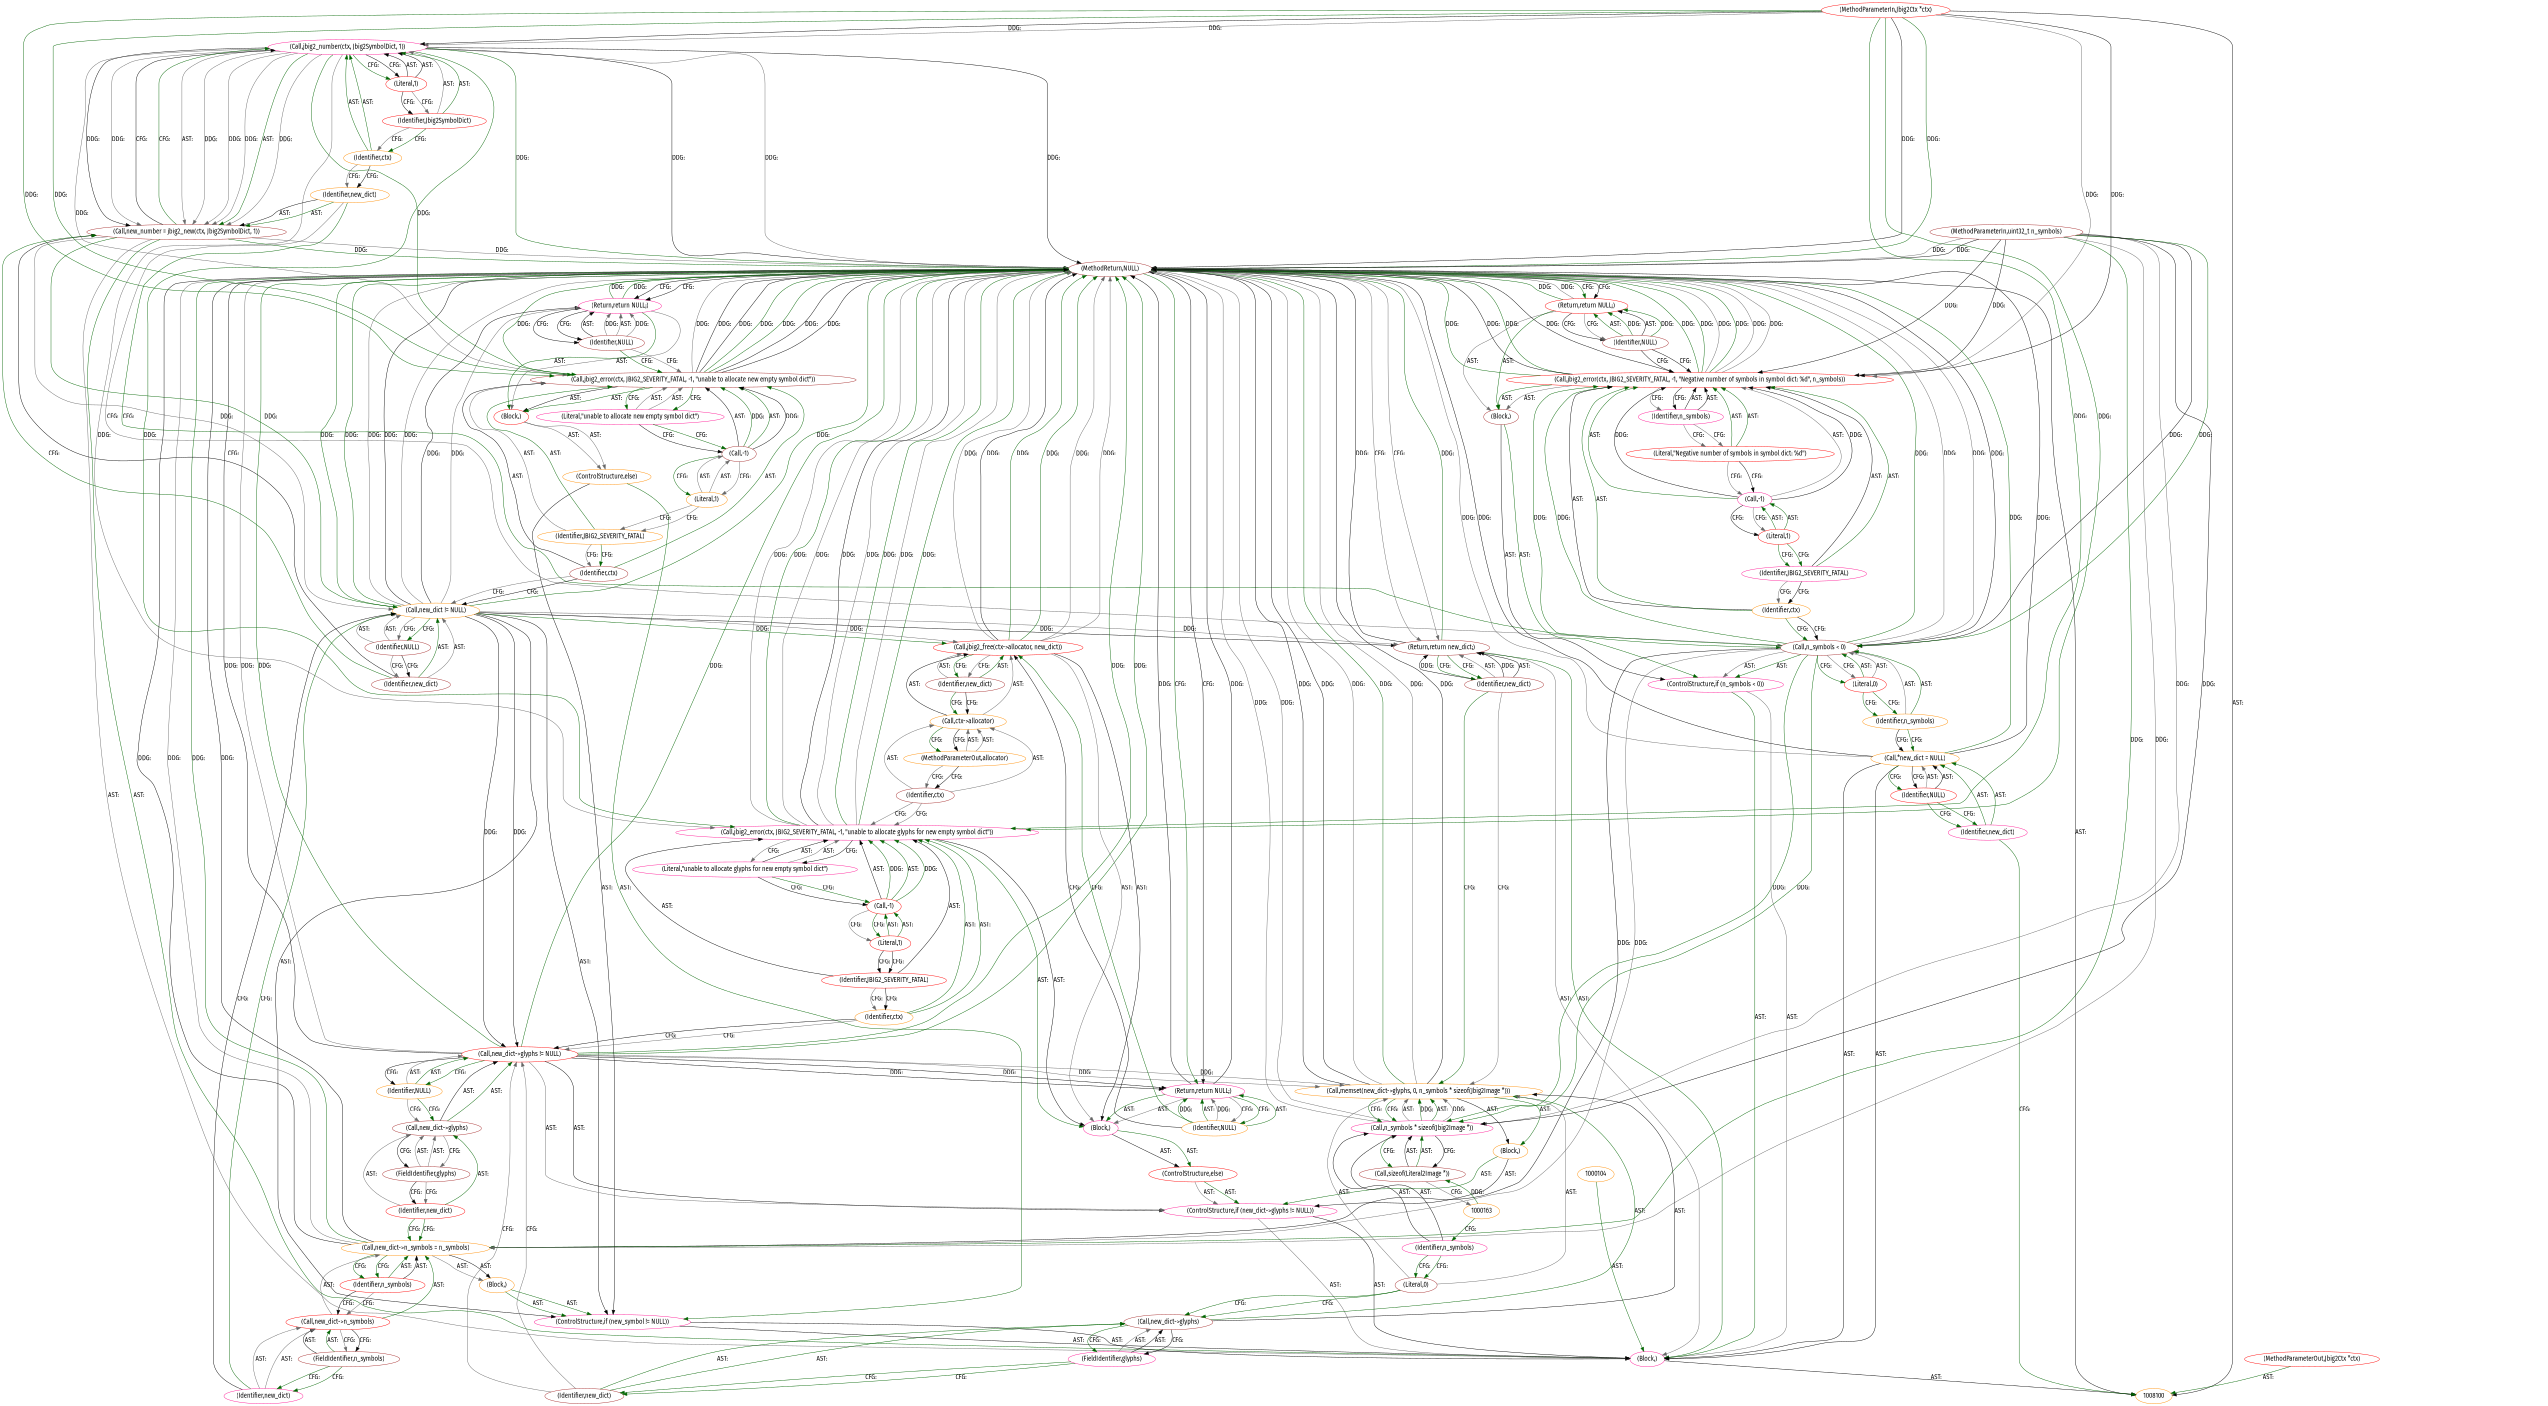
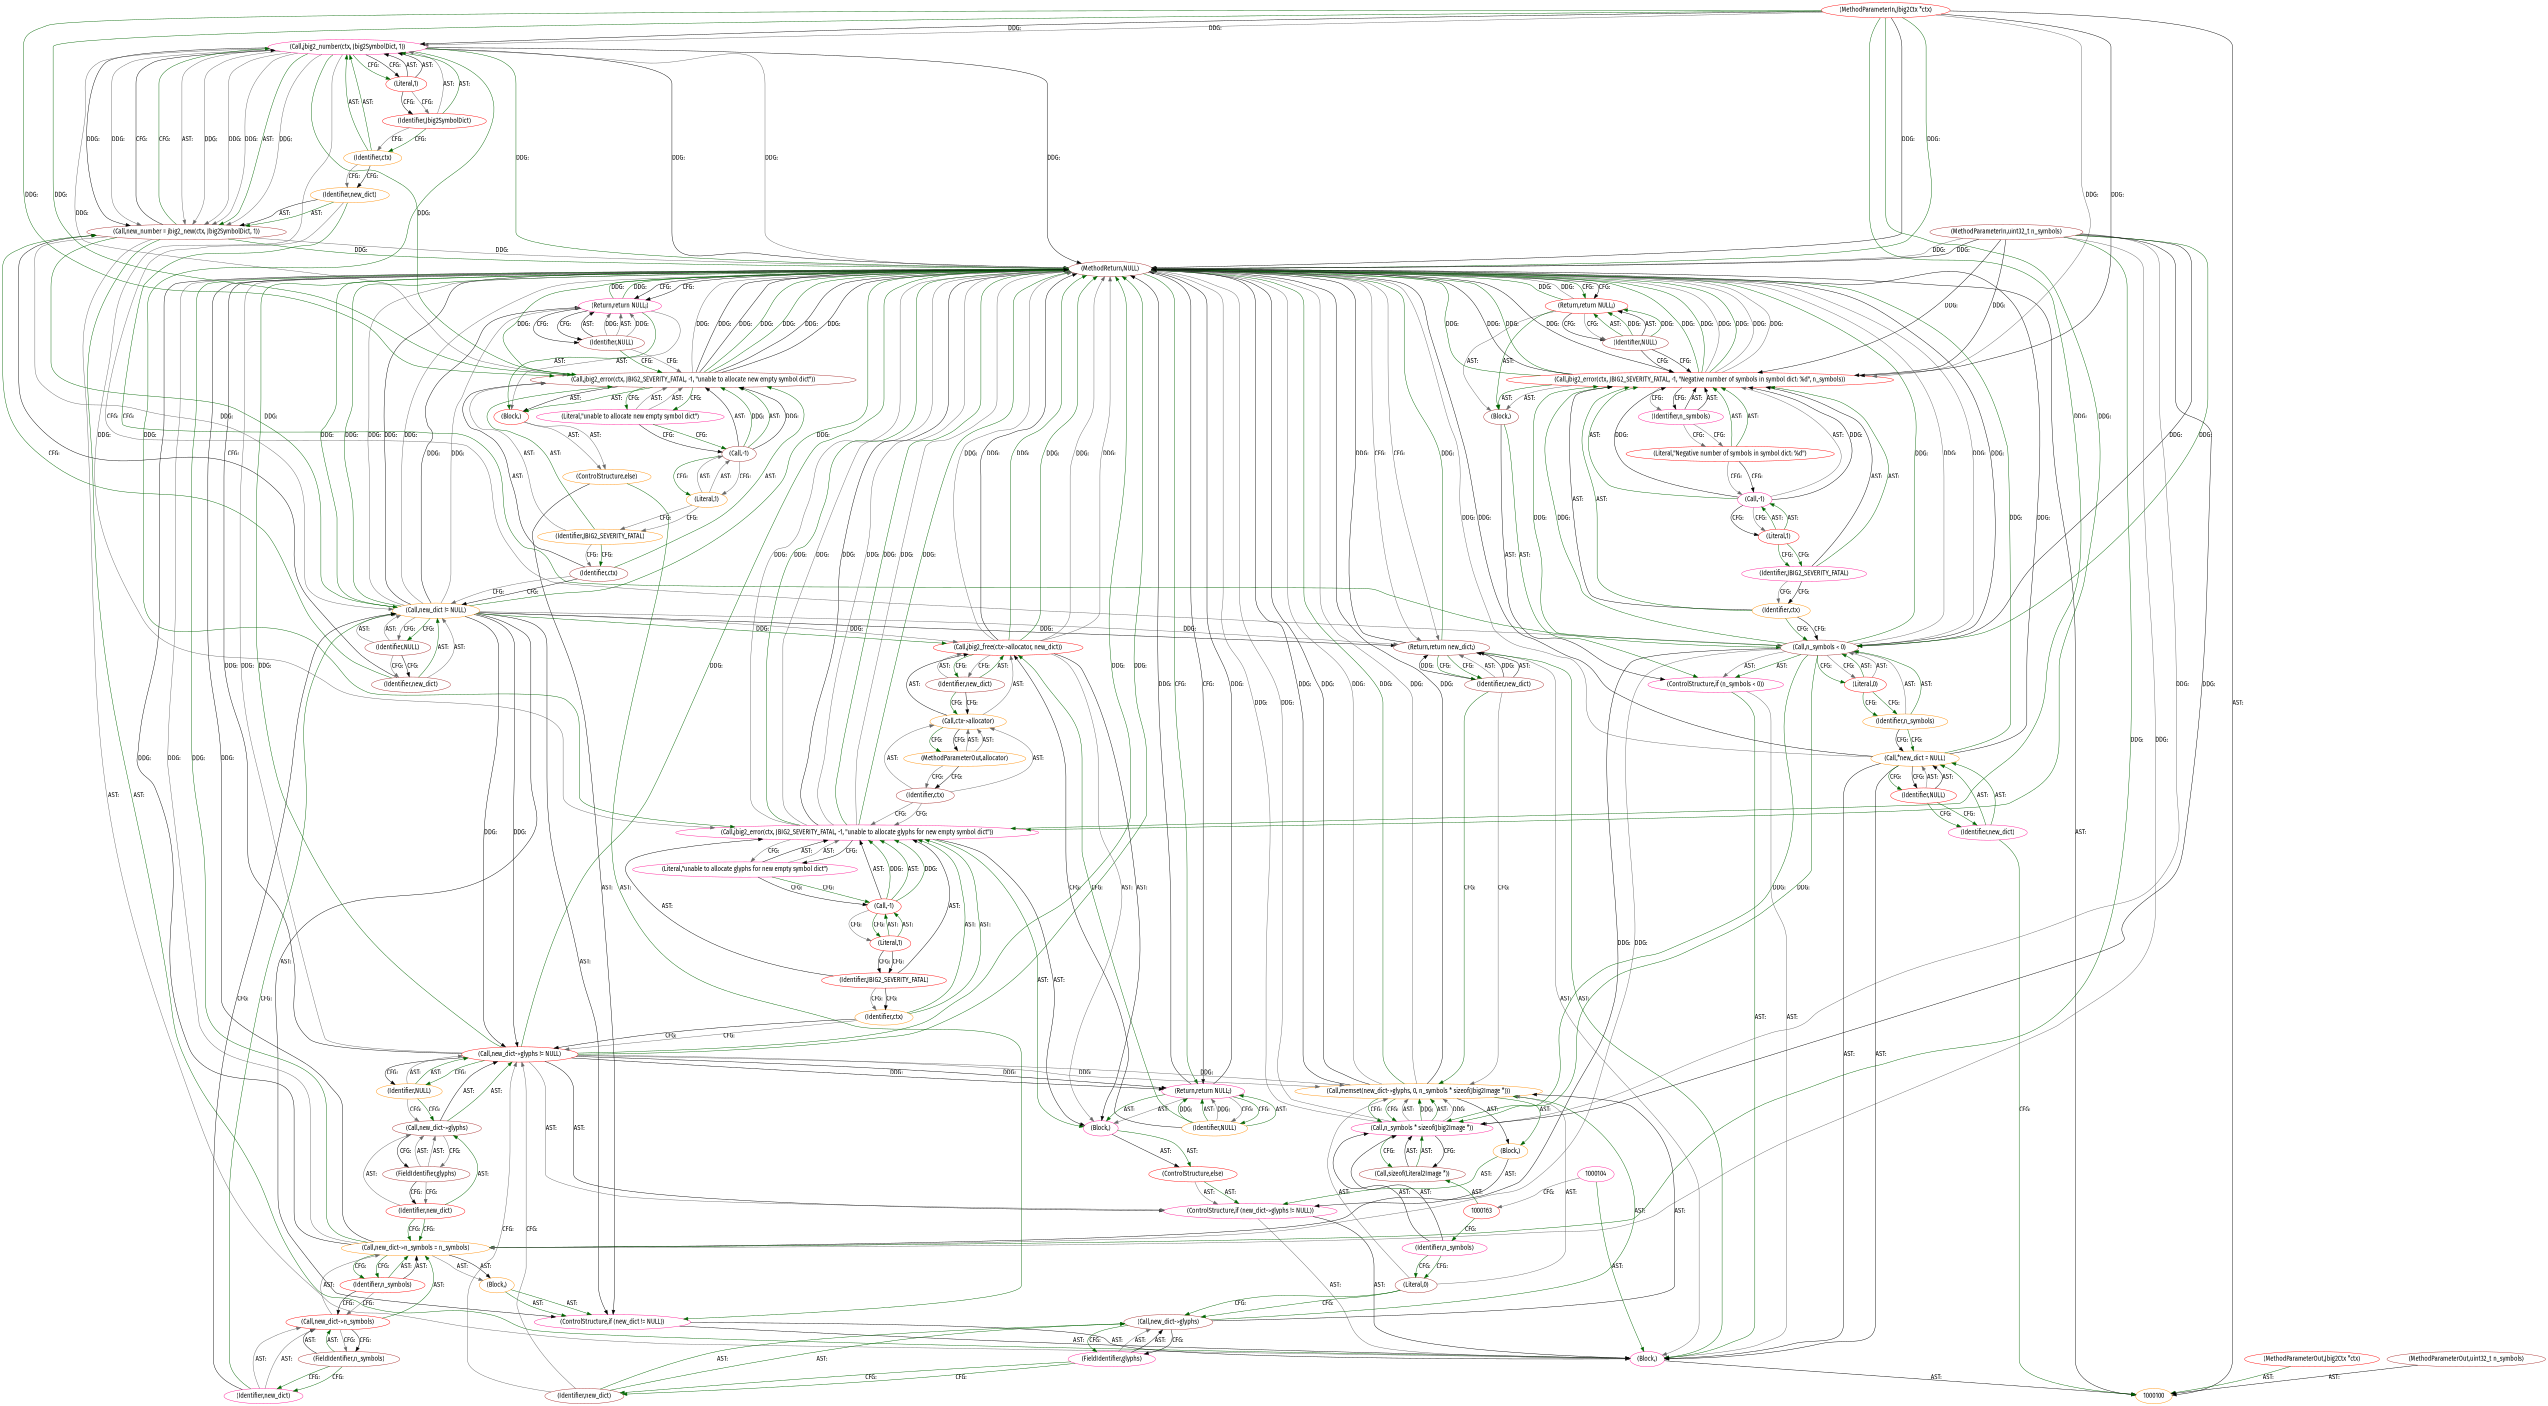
(1596, 1174) -> (1596, 1174)
(1446, 1192) -> (1540, 1191)
(1478, 1193) -> (1478, 1193)
(1482, 1211) -> (1482, 1211)
(612, 1322) -> (612, 1322)
none -> (2466, 1359)
(2154, 1396) -> (2154, 1396)
